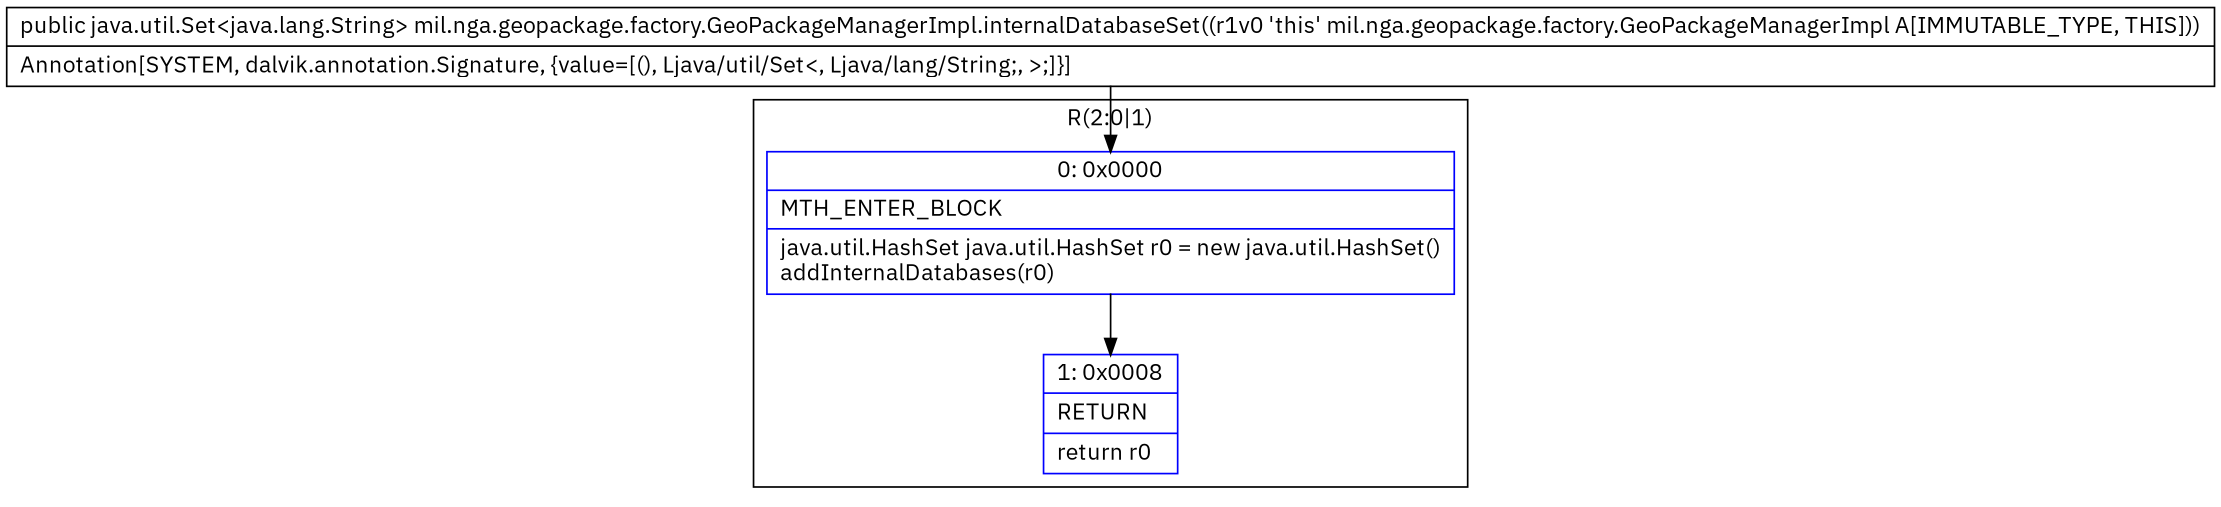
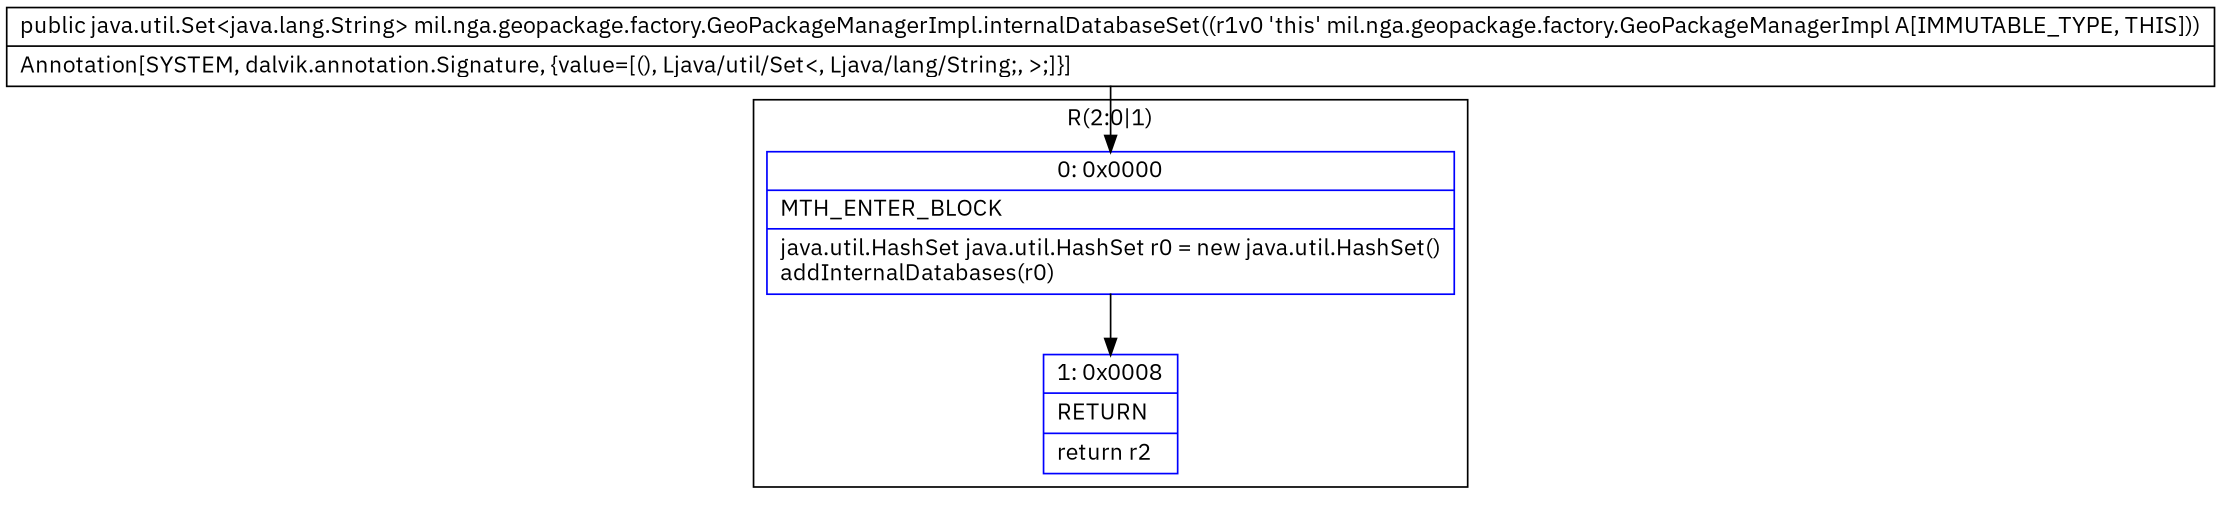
(1105, 453) -> (1105, 453)
